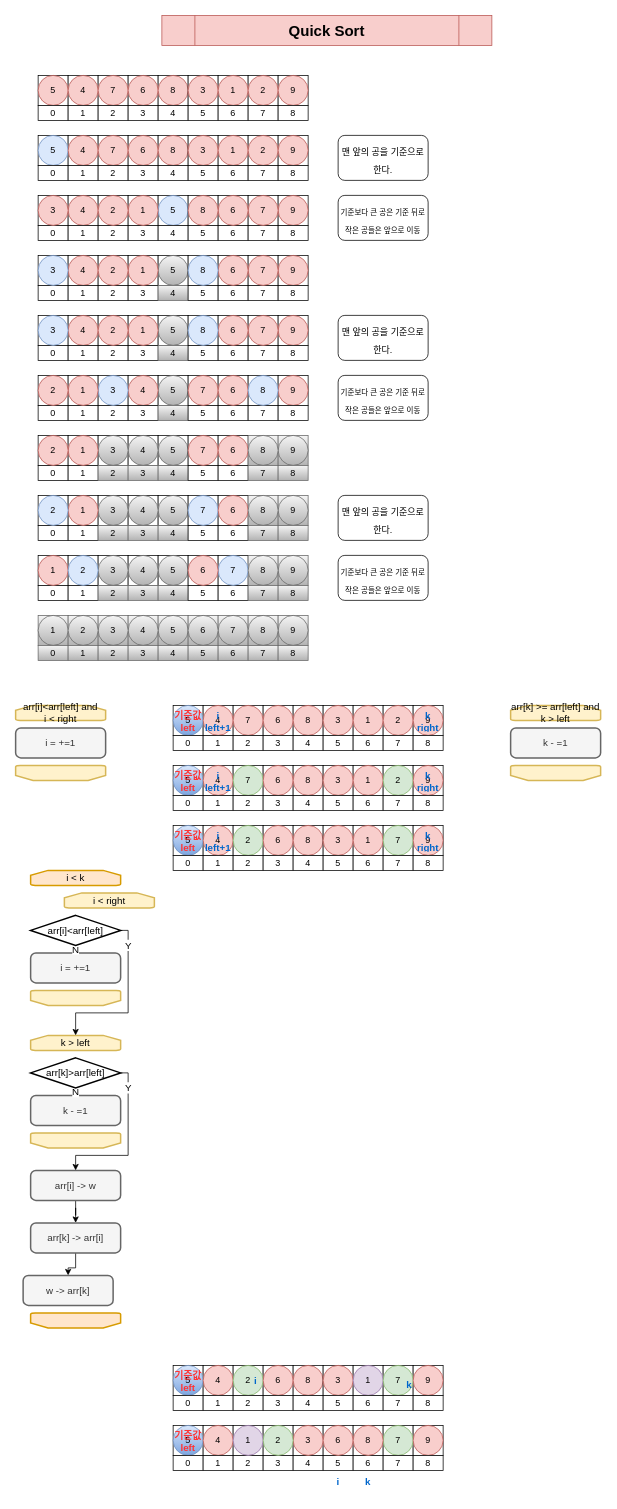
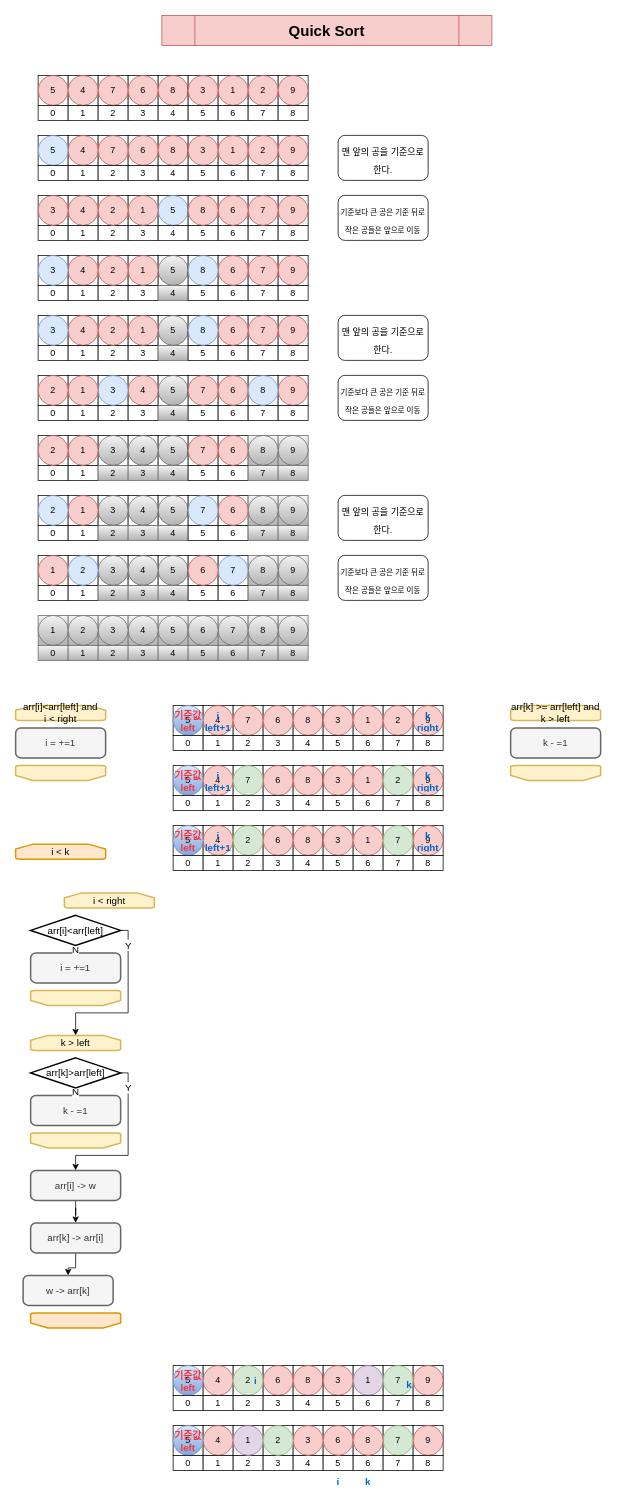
(75, 878) -> (60, 852)
